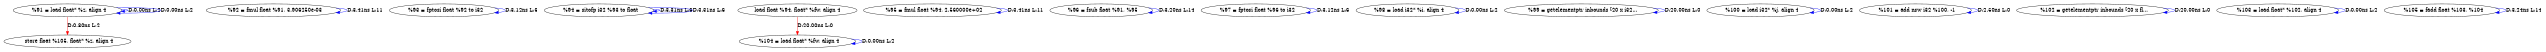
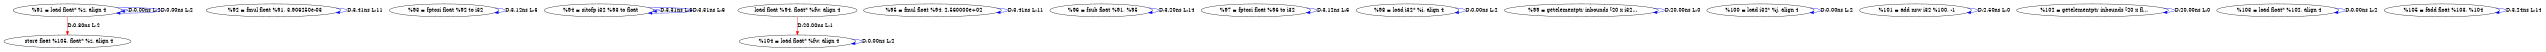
(815, 26) -> (815, 26)
